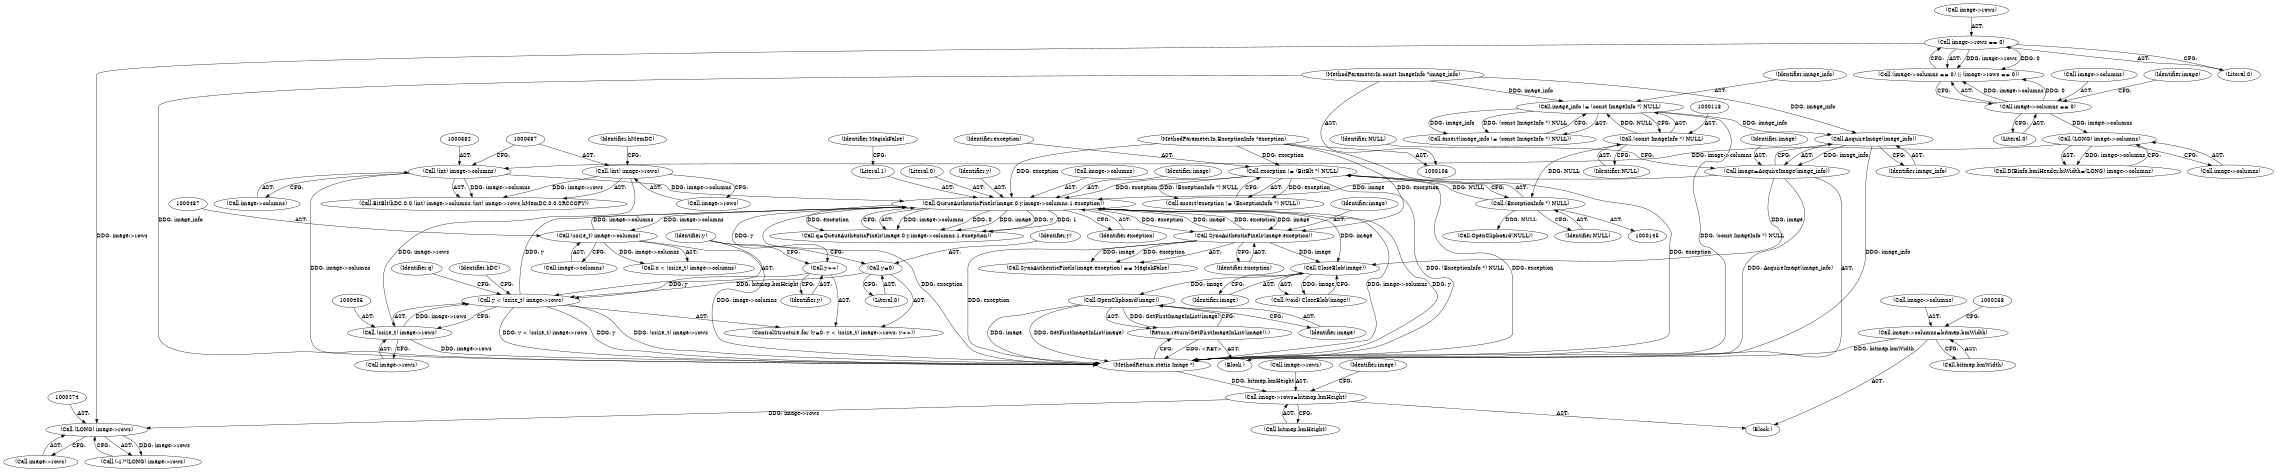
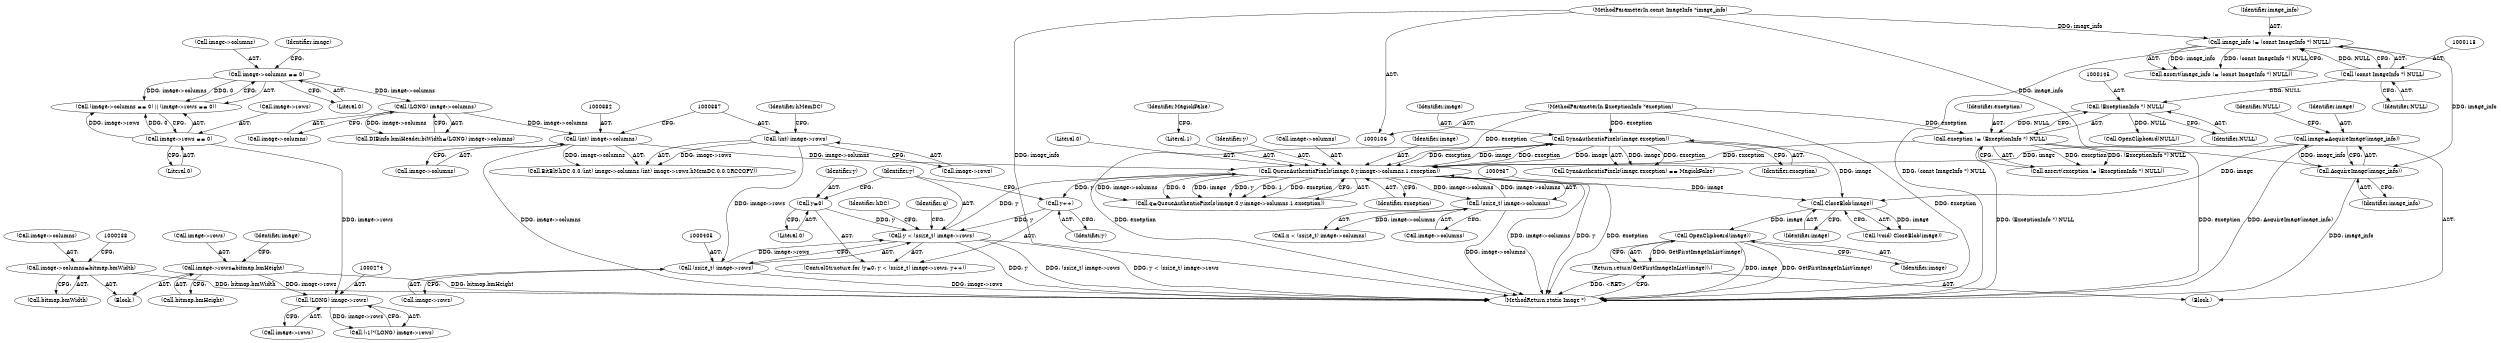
(1293, 172) -> (1990, 139)
(1596, 218) -> (2111, 89)
(767, 285) -> (886, 220)
(1220, 382) -> (887, 296)
